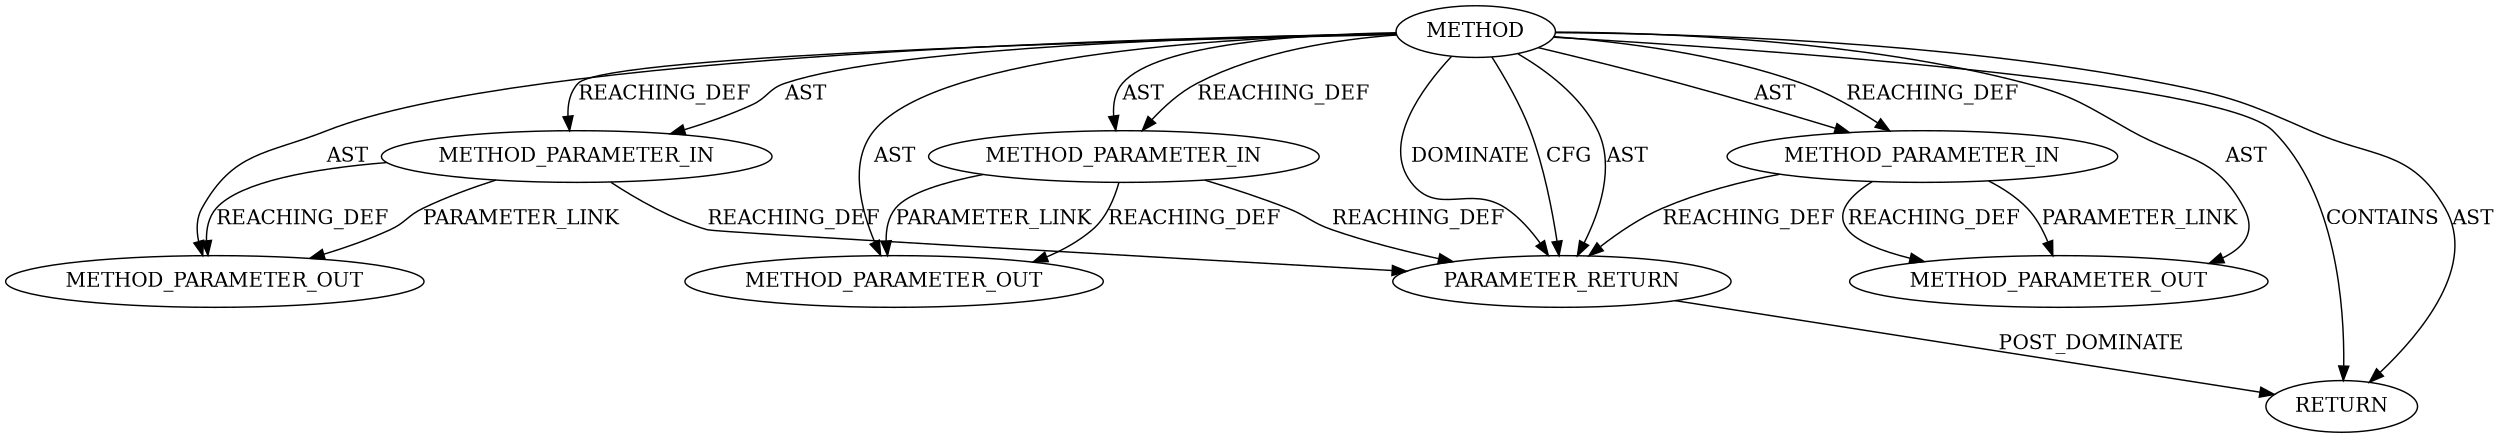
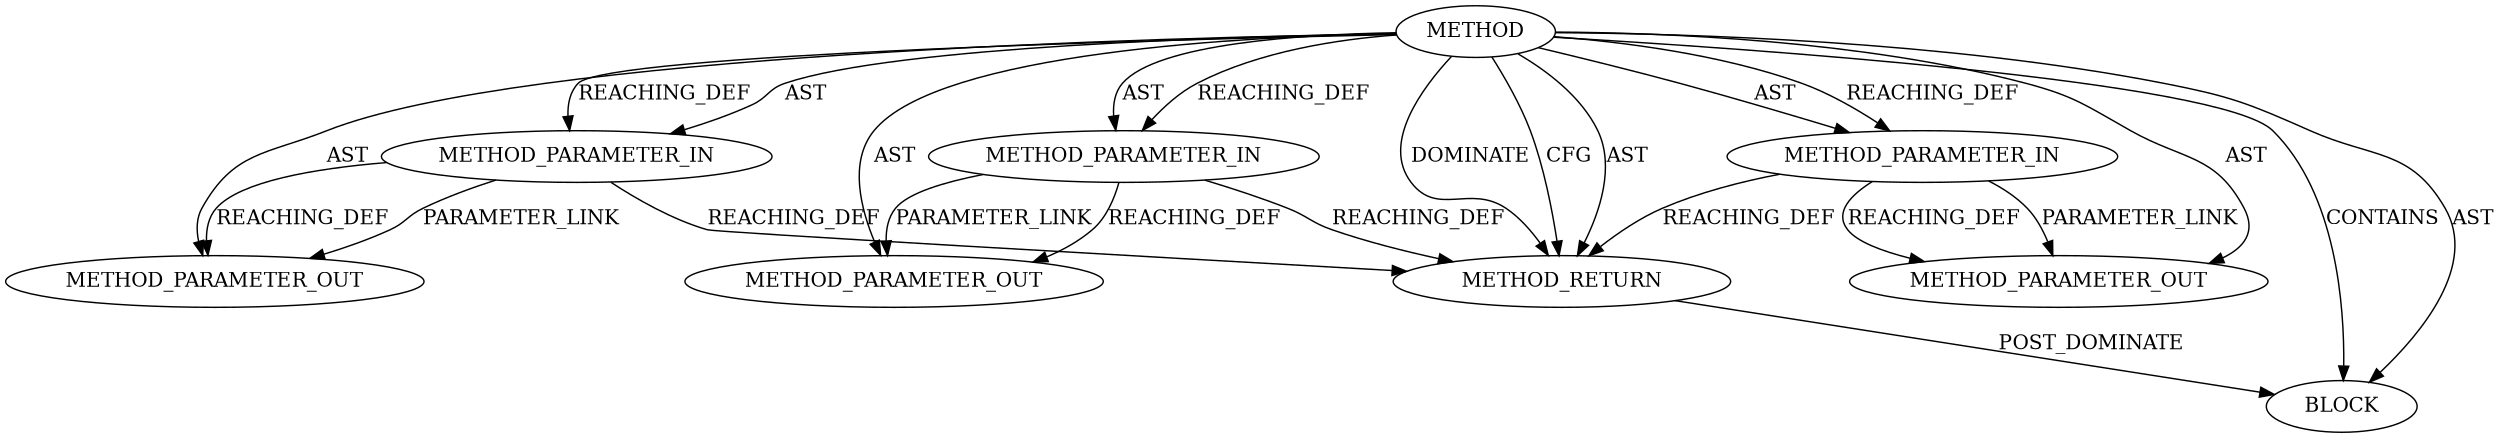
(1562, 281) -> (1562, 281)
(2342, 406) -> (2342, 406)
